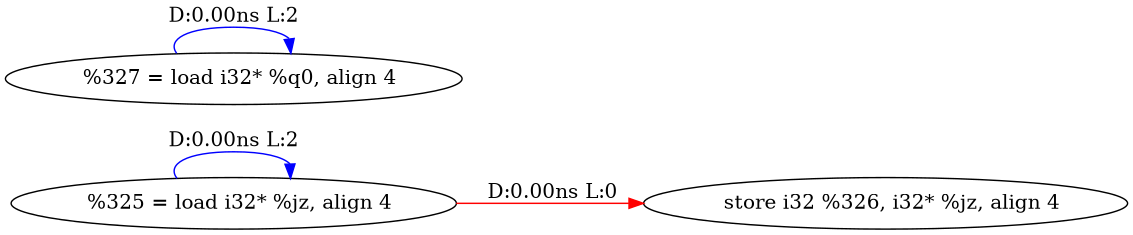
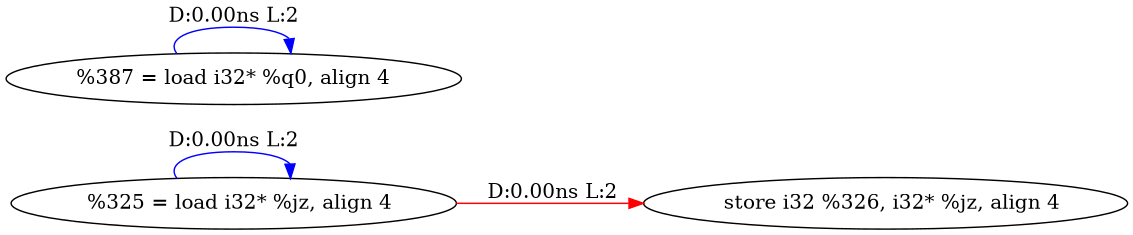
(234, 79) -> (234, 79)
(553, 193) -> (553, 193)
